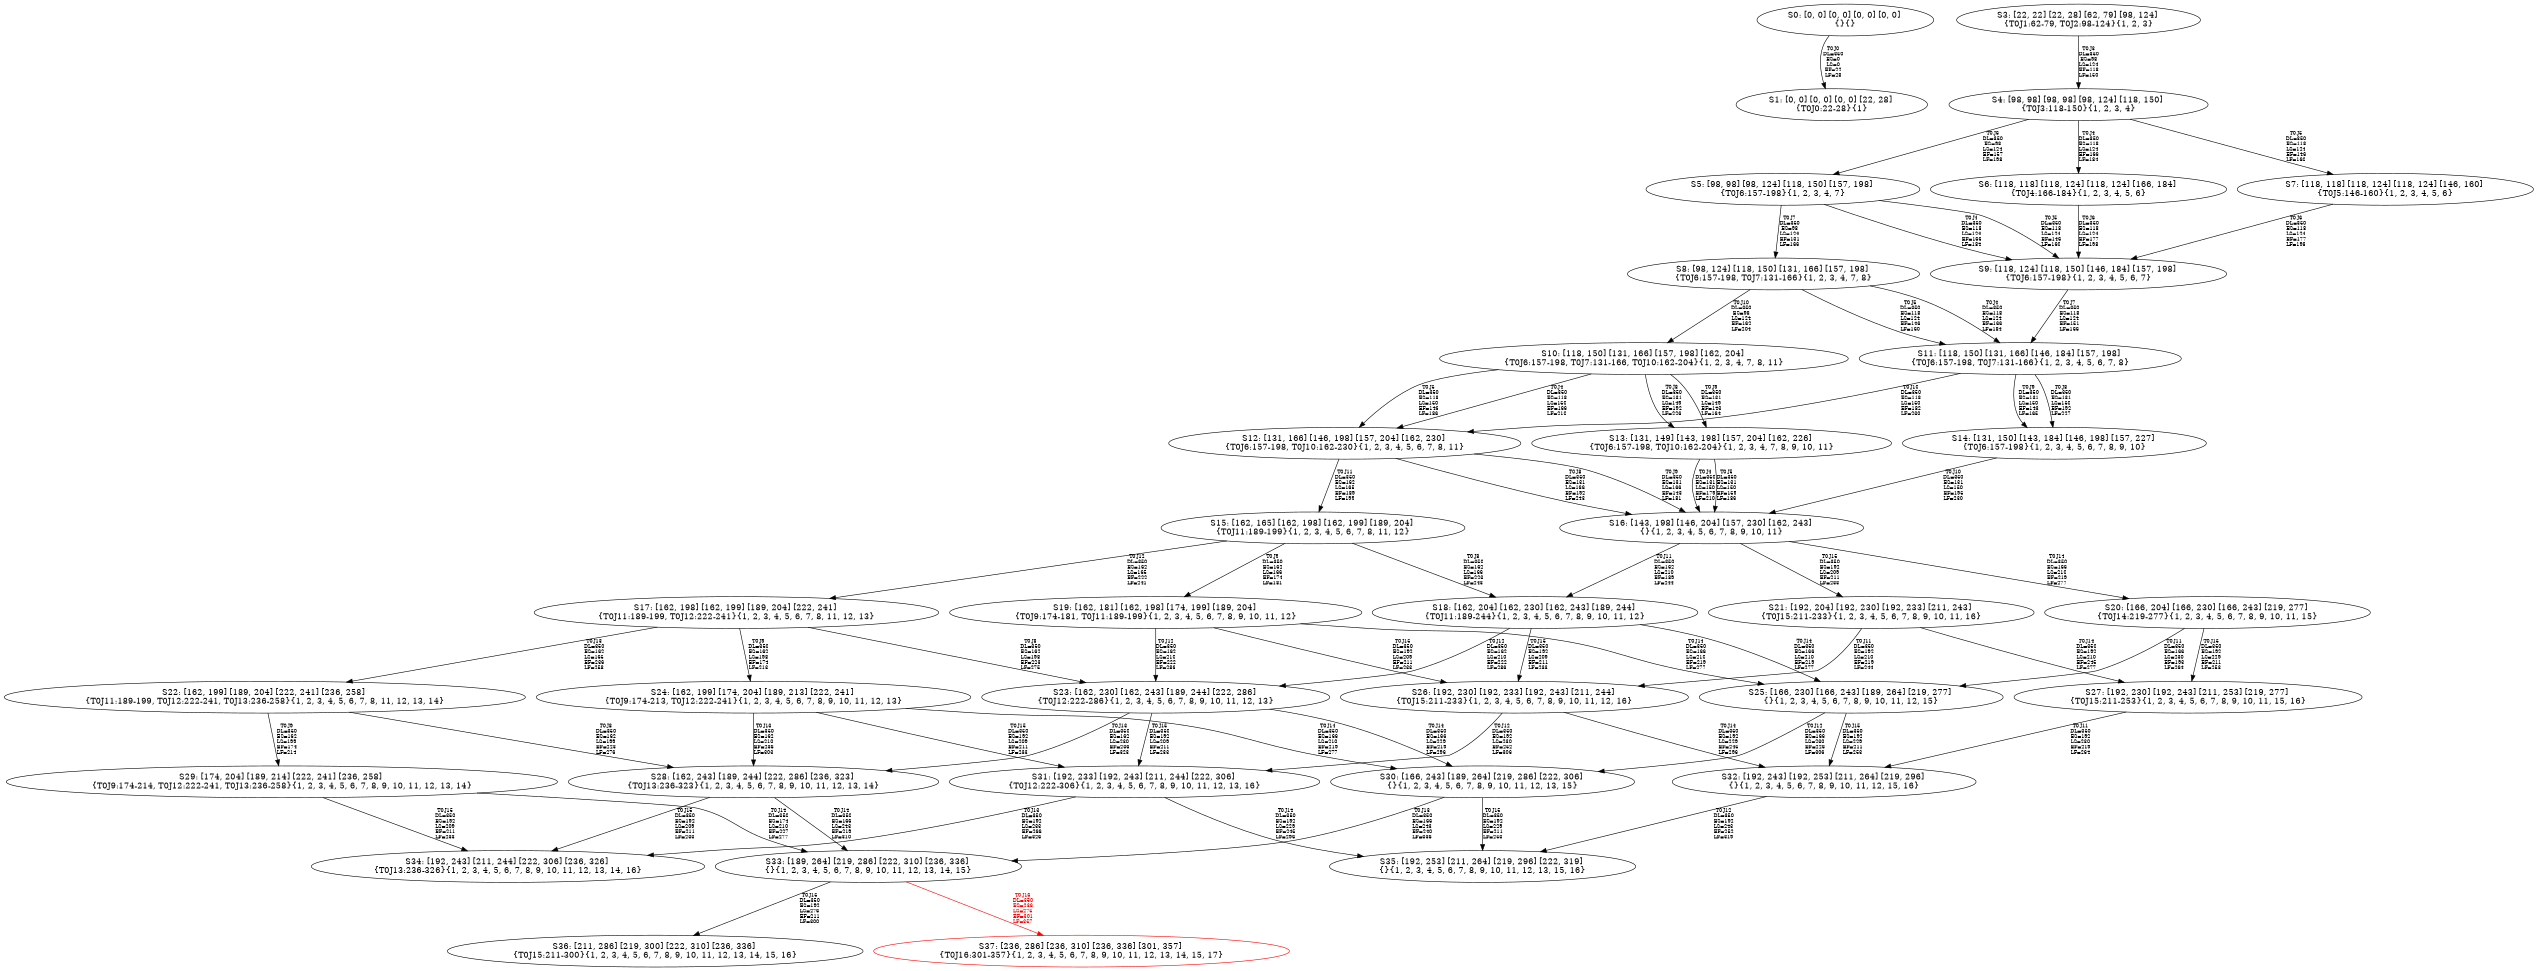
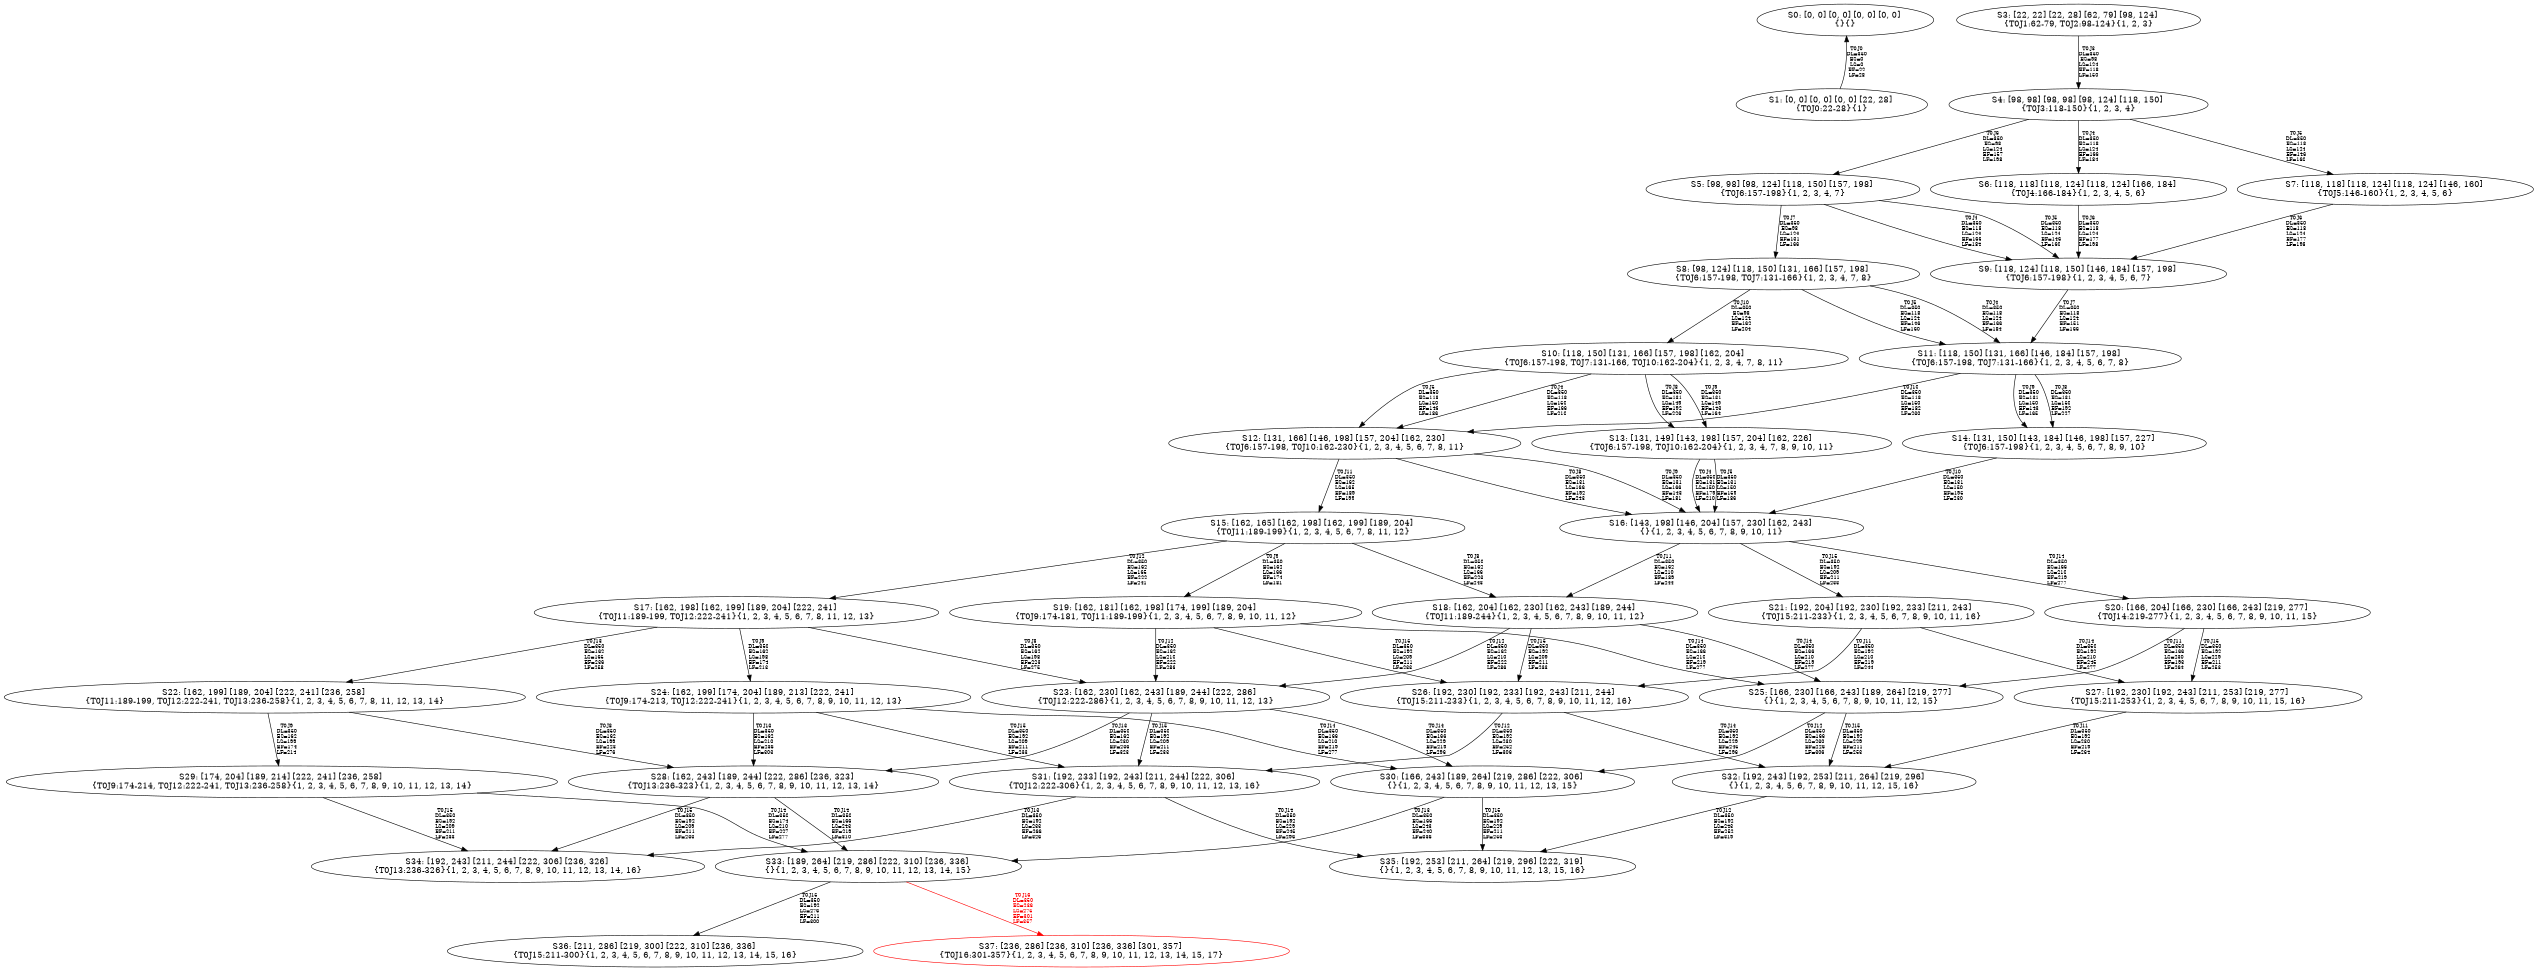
(1821, 59) -> (1846, 66)
